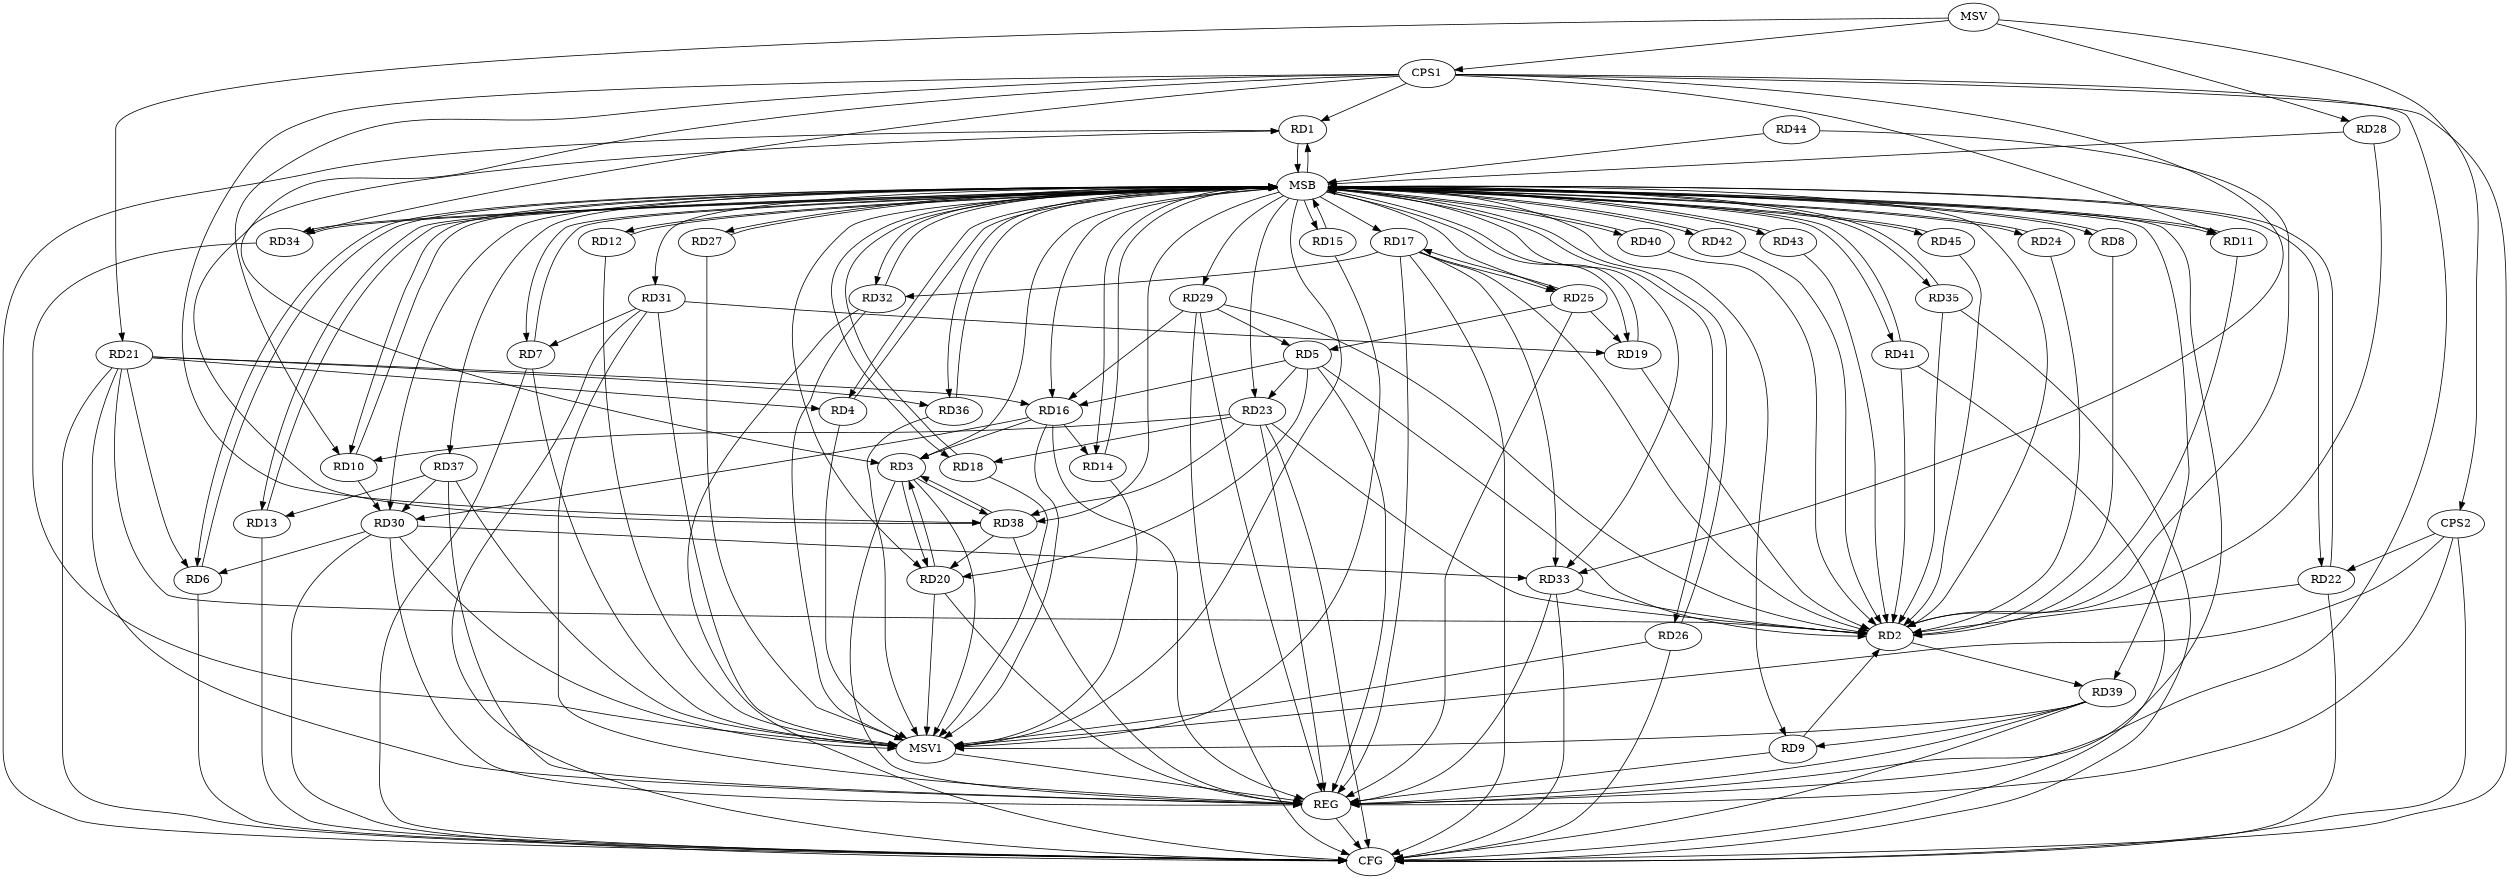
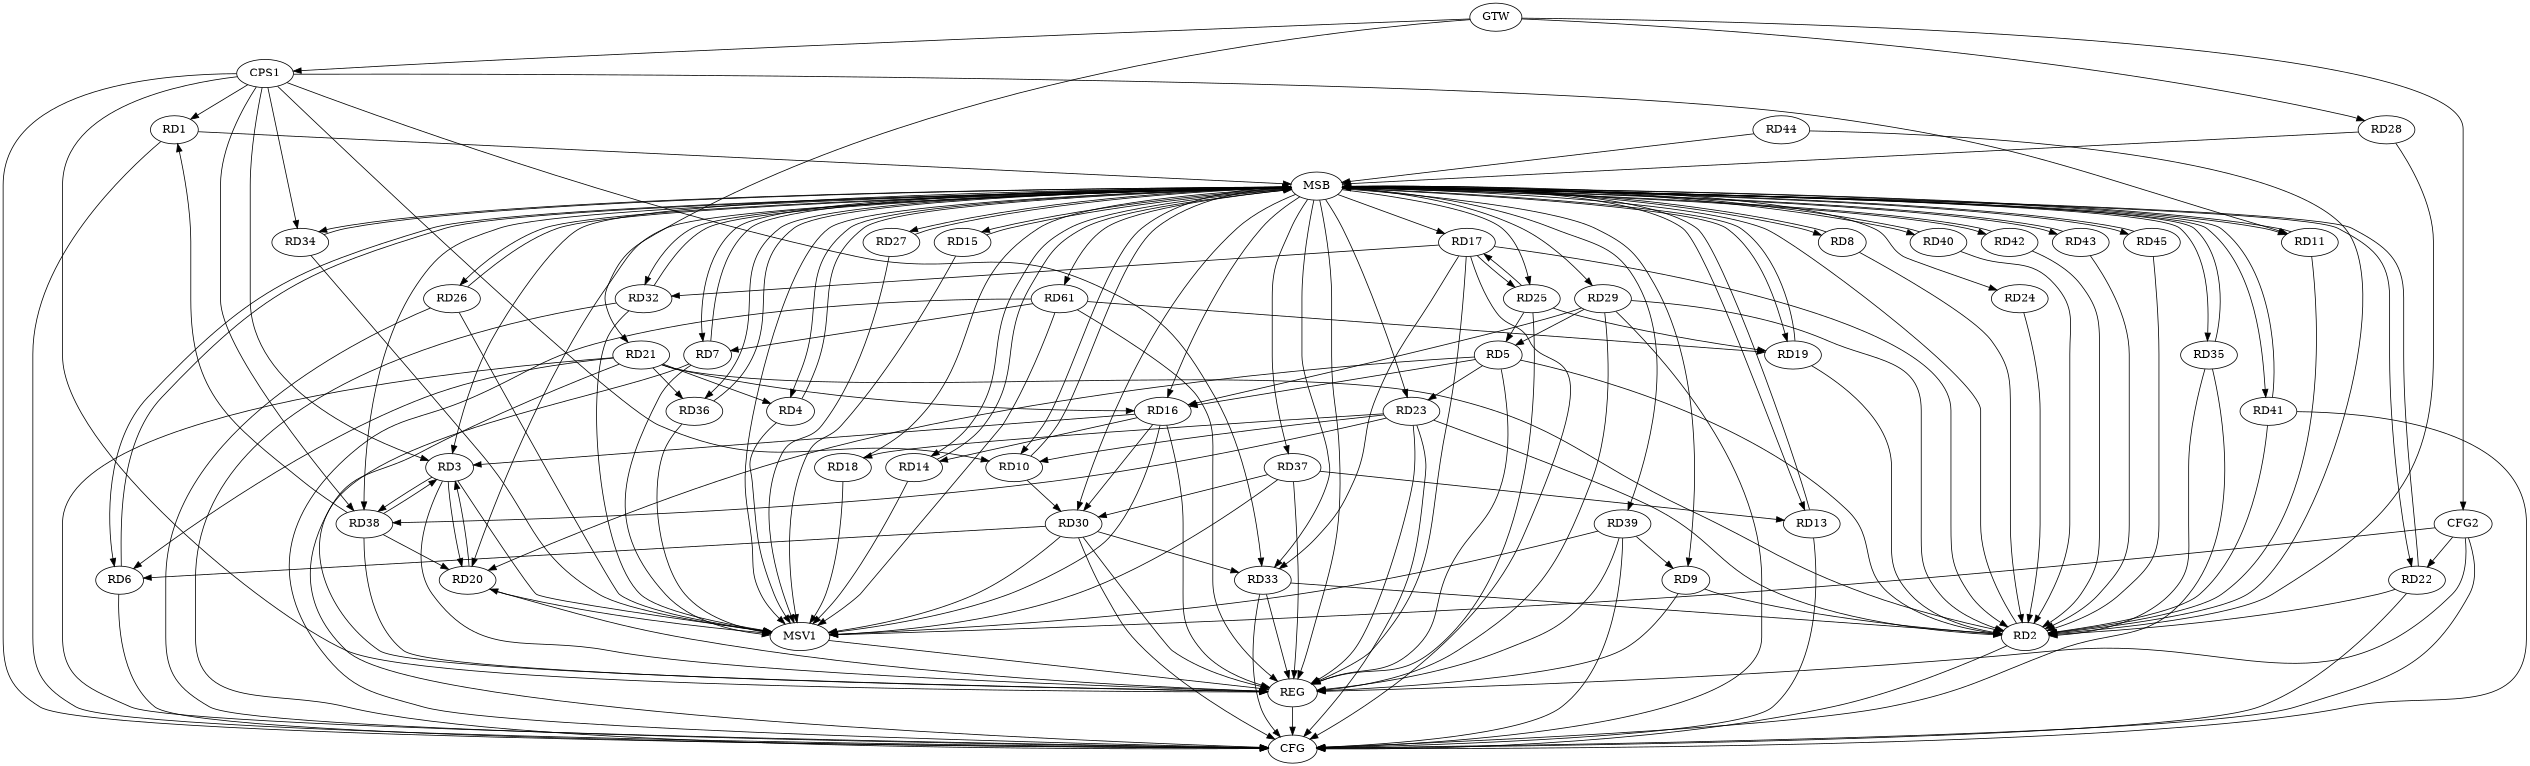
(1974, 17) -> (1496, 17)
(1308, 162) -> none
(1683, 200) -> none
(903, 221) -> none
(607, 242) -> none
(657, 299) -> (1060, 299)
(2456, 524) -> (2463, 524)
(1993, 663) -> (1792, 714)
(1123, 755) -> (879, 665)
